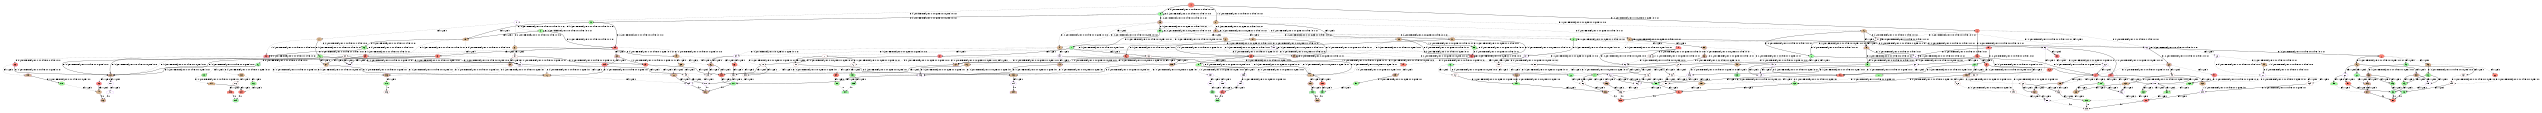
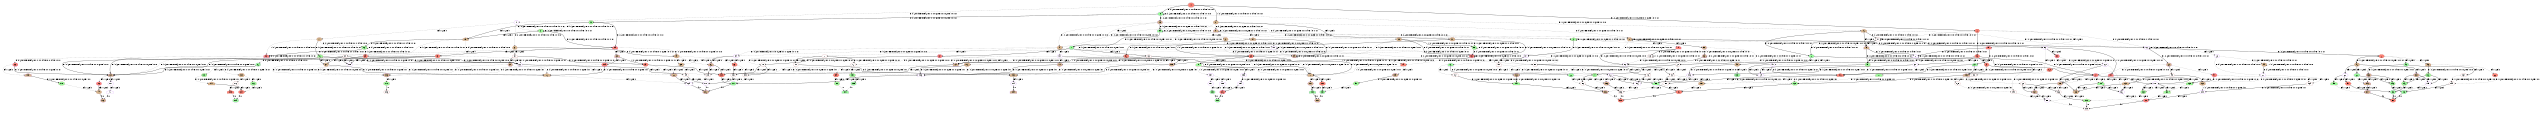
(2101, 70) -> (2072, 74)
